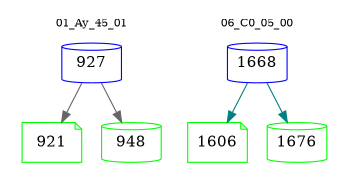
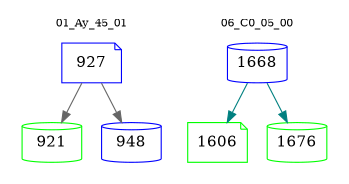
(92, 63) -> (92, 63)
(52, 142) -> (52, 142)
(131, 142) -> (131, 142)
